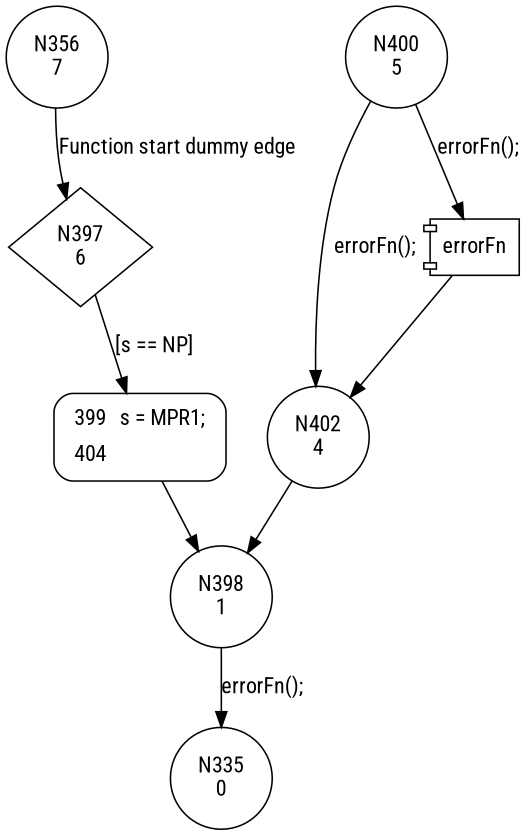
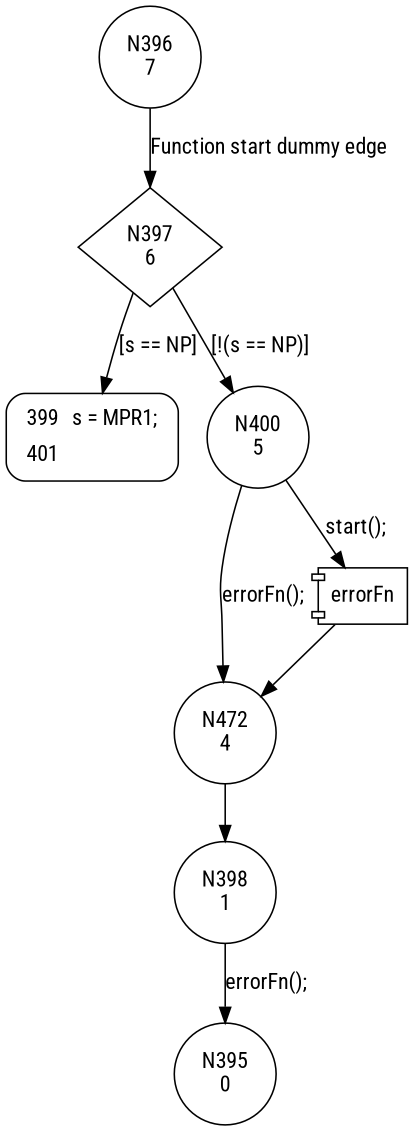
(57, 57) -> (150, 57)
(479, 148) -> (357, 528)
none -> (199, 333)
(318, 437) -> (225, 733)
(91, 454) -> (43, 454)
(176, 509) -> none
(221, 778) -> (225, 1074)
